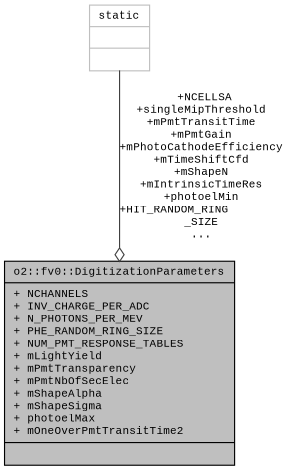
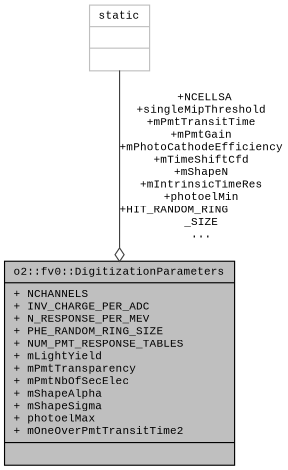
(79, 318) -> (82, 318)
